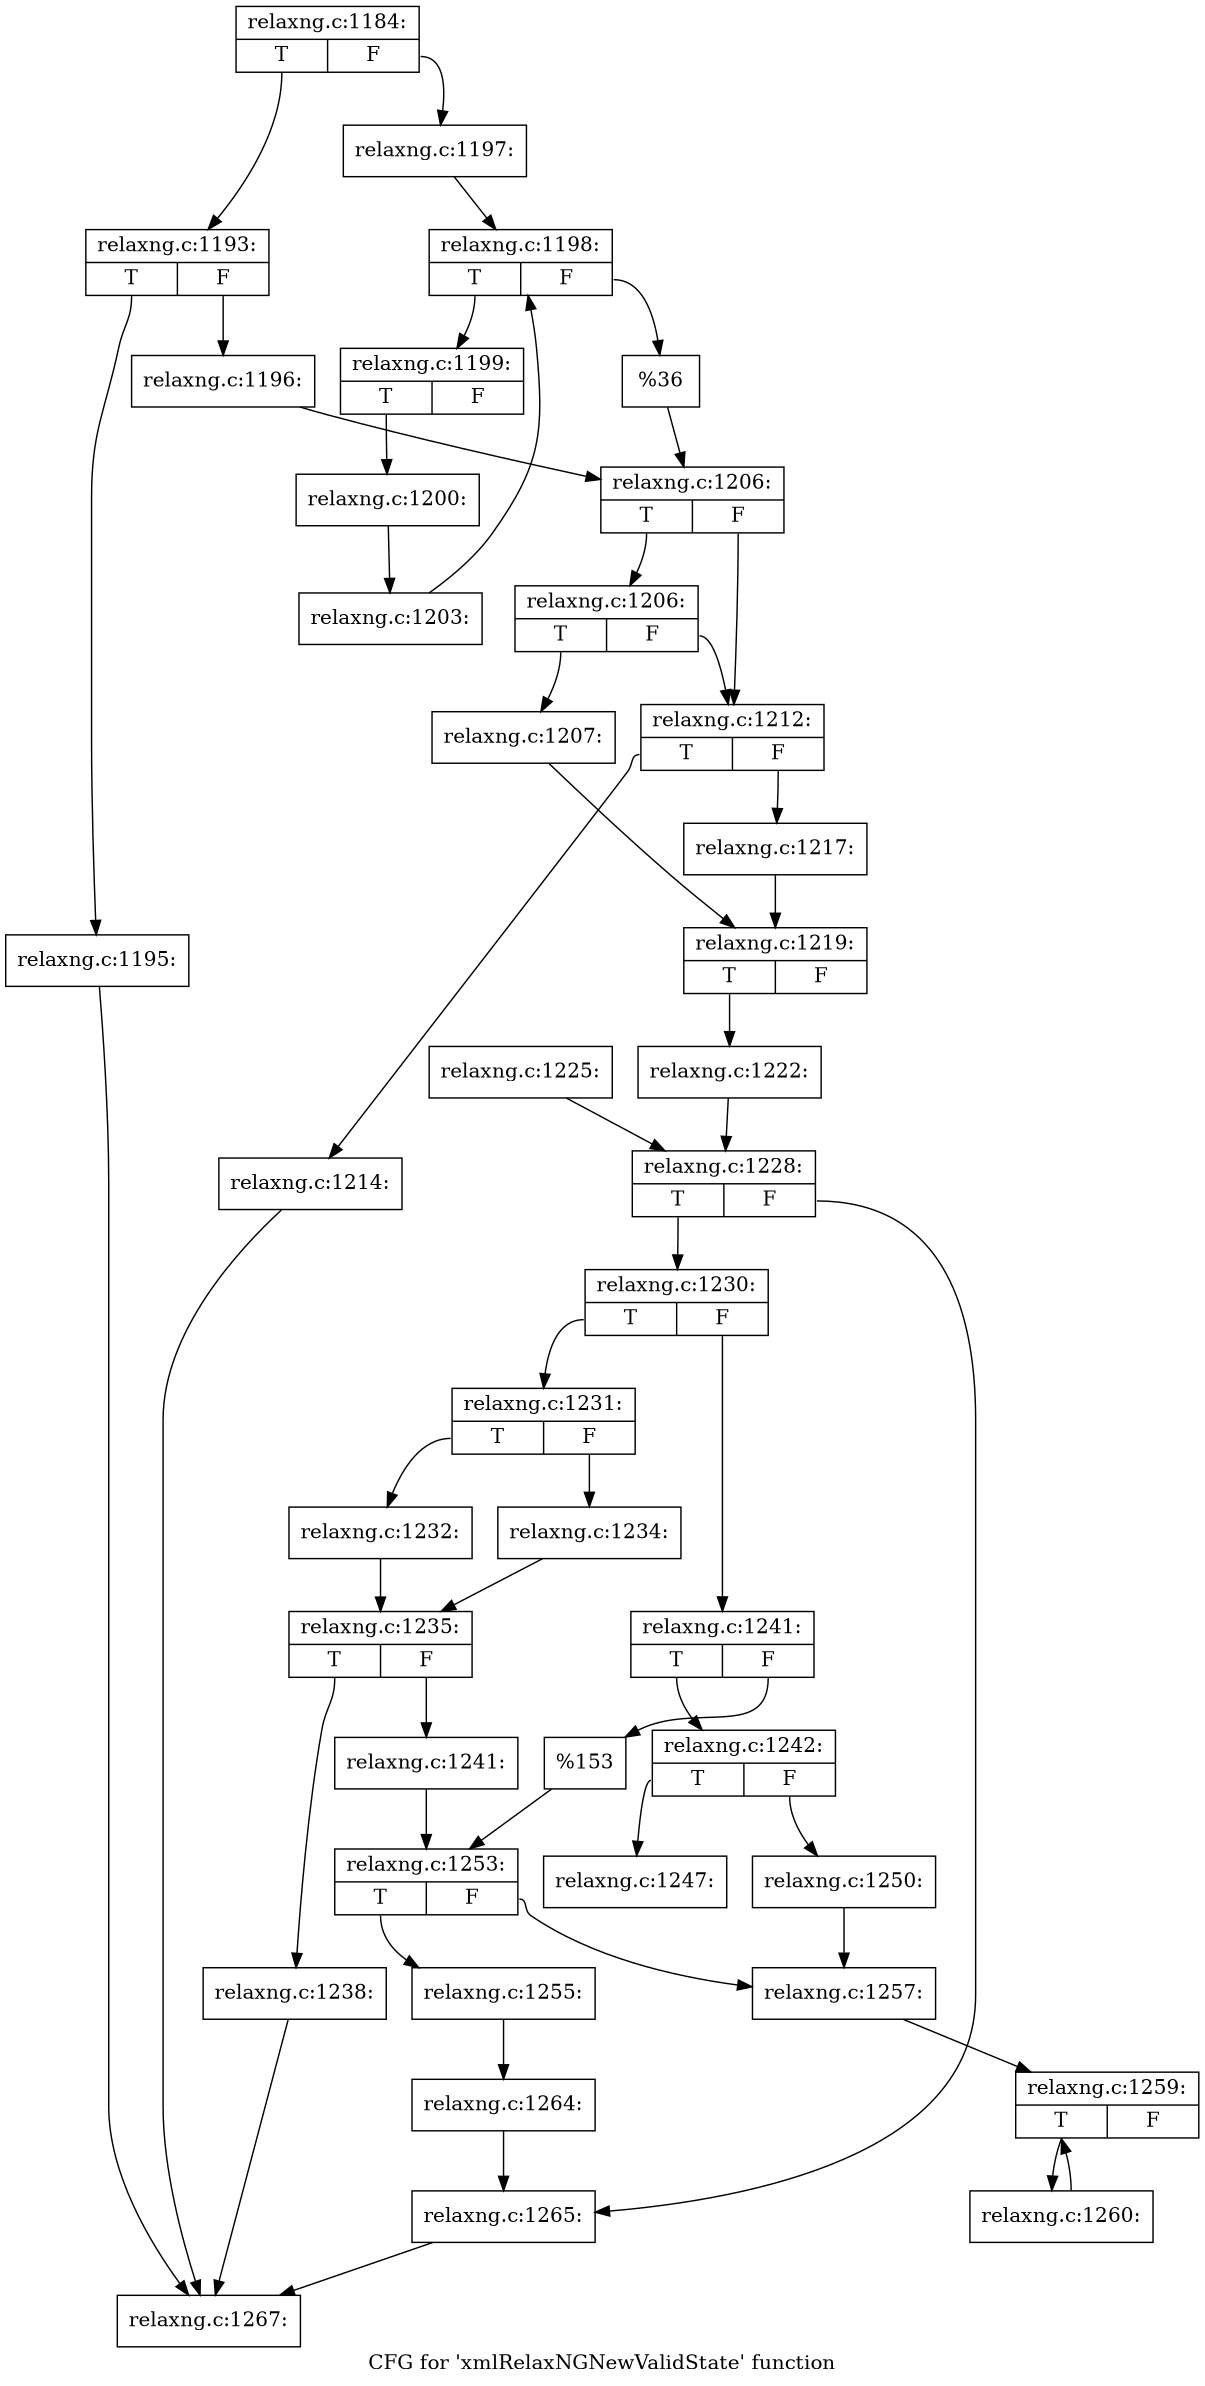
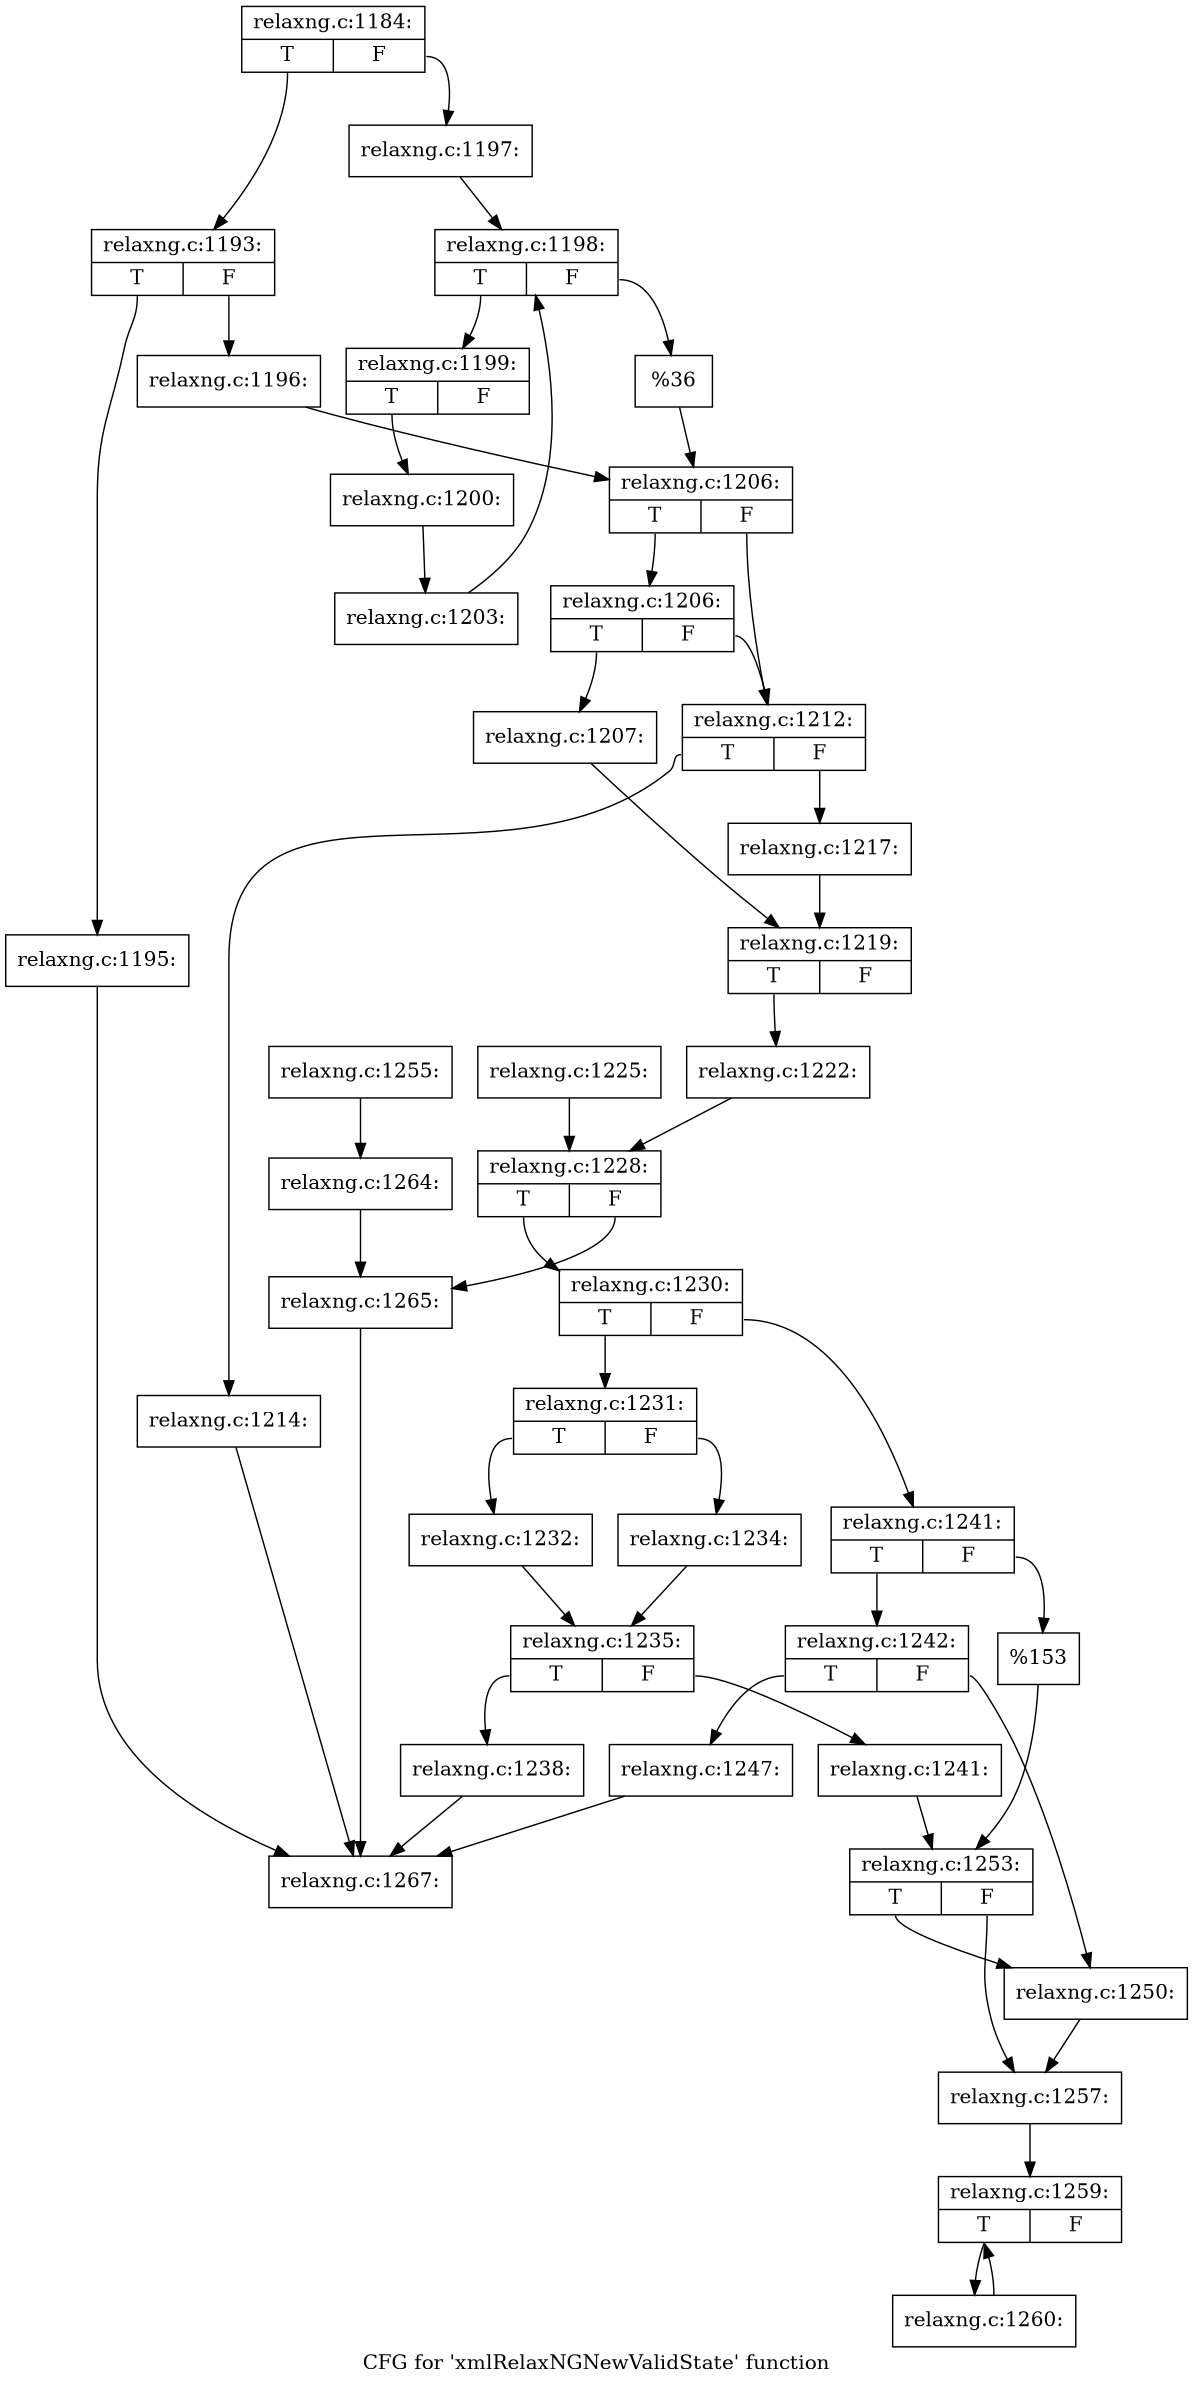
none -> (538, 1824)
(388, 1941) -> (943, 1944)
